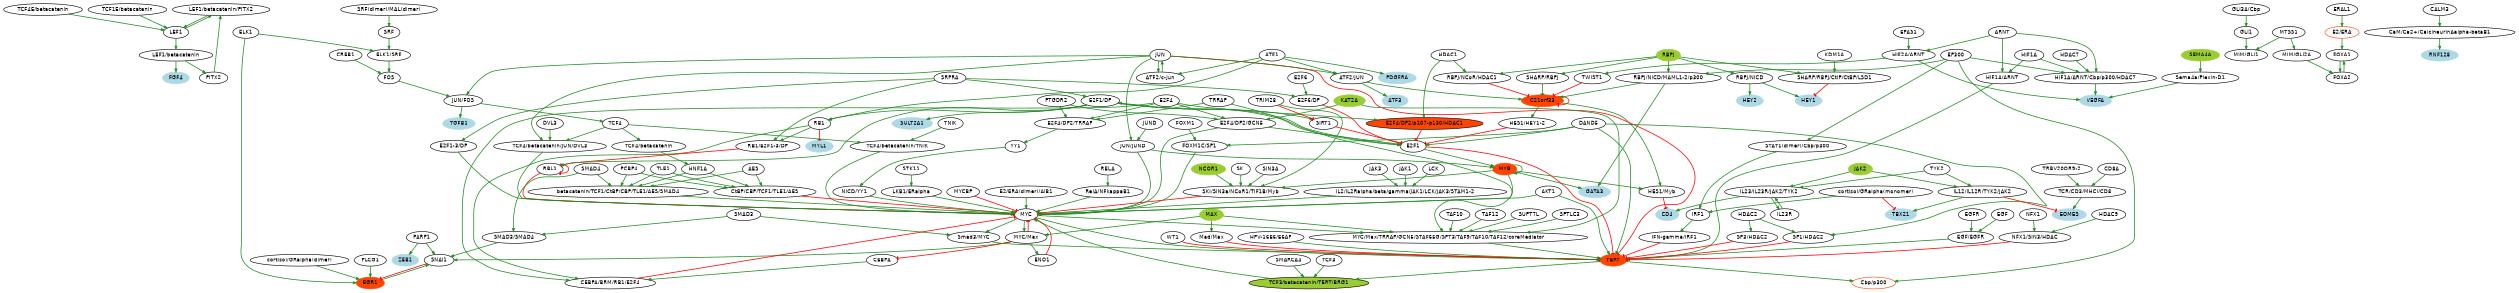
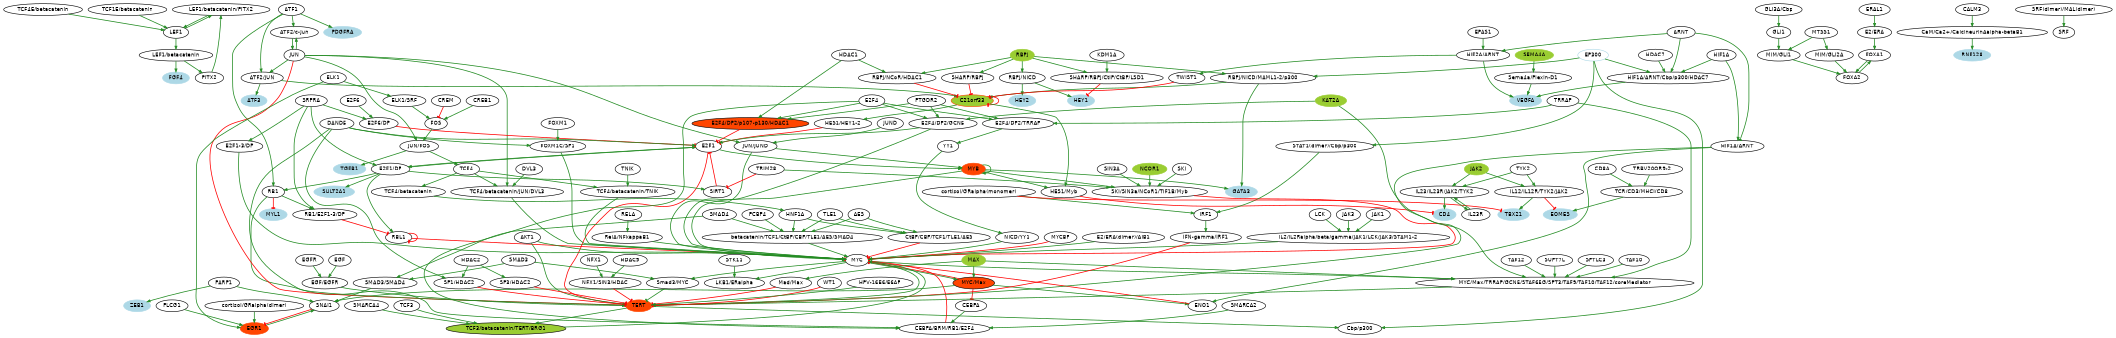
(2342, 32) -> (1875, 32)
(389, 42) -> none
(2002, 54) -> (1749, 69)
(1956, 55) -> (1593, 55)
none -> (1815, 66)
(1542, 89) -> (970, 89)
none -> (446, 101)
(1542, 101) -> (972, 101)
none -> (850, 111)
(687, 182) -> none
(972, 204) -> (803, 270)
(1026, 237) -> (974, 283)
none -> (1492, 249)
(1874, 283) -> (1360, 329)
none -> (1244, 306)
